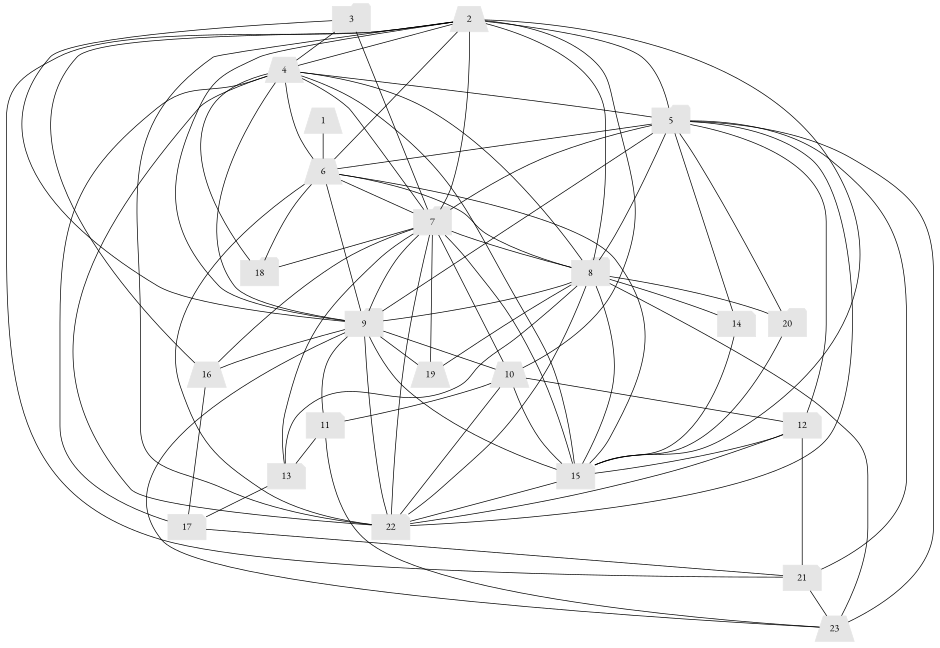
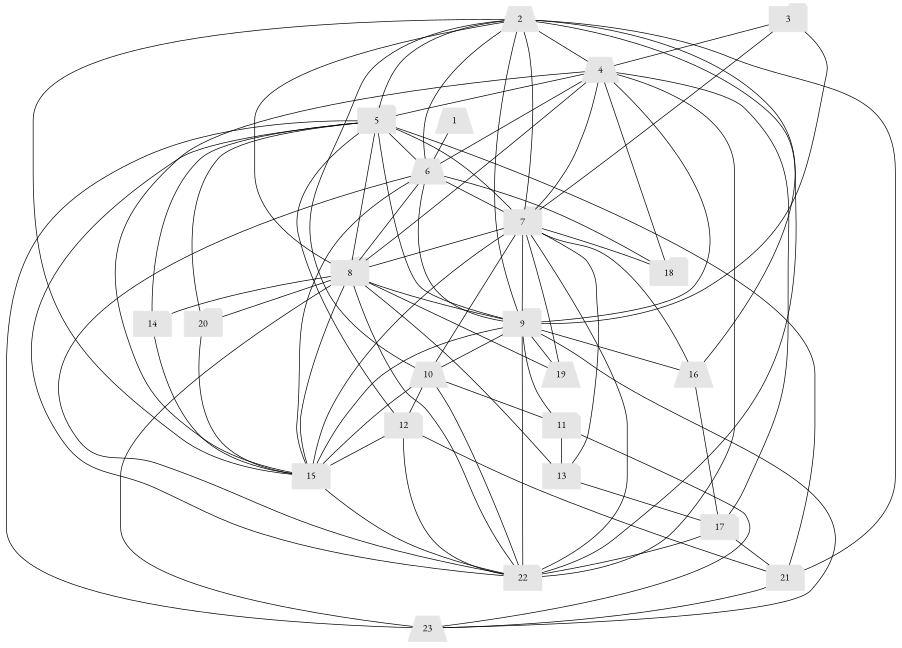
none -> (602, 562)
